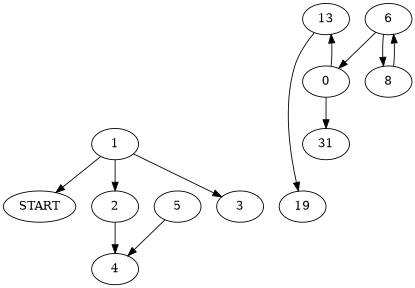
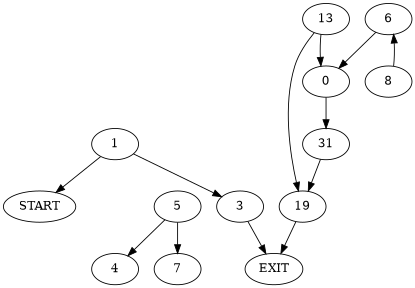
(383, 46) -> none
(332, 55) -> (320, 46)
none -> (316, 171)
(115, 207) -> none
none -> (178, 269)
none -> (274, 269)
